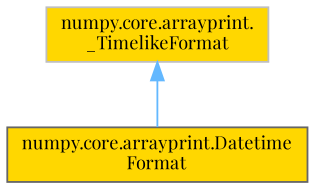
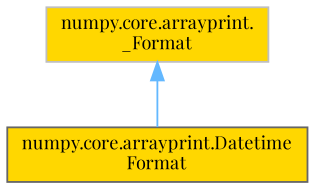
(157, 35) -> (157, 35)
